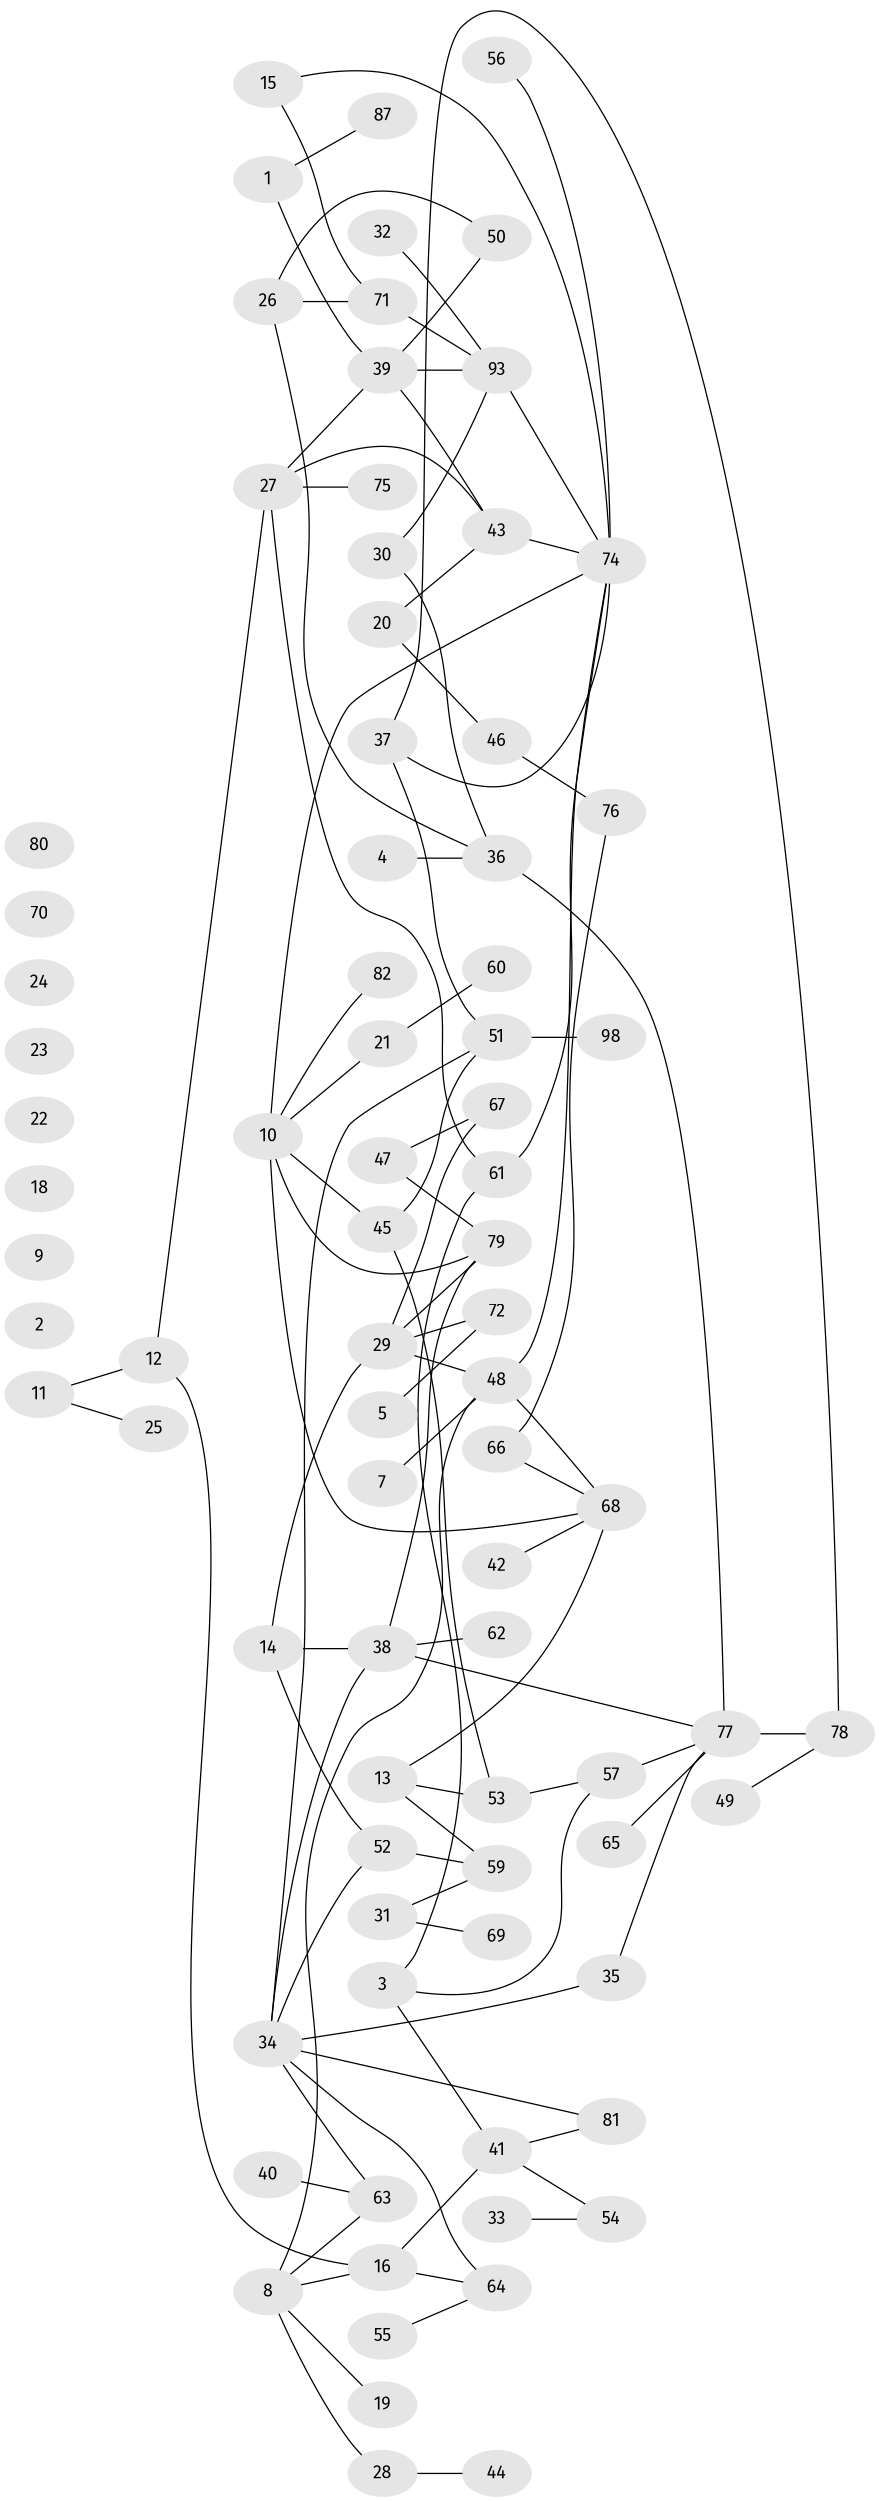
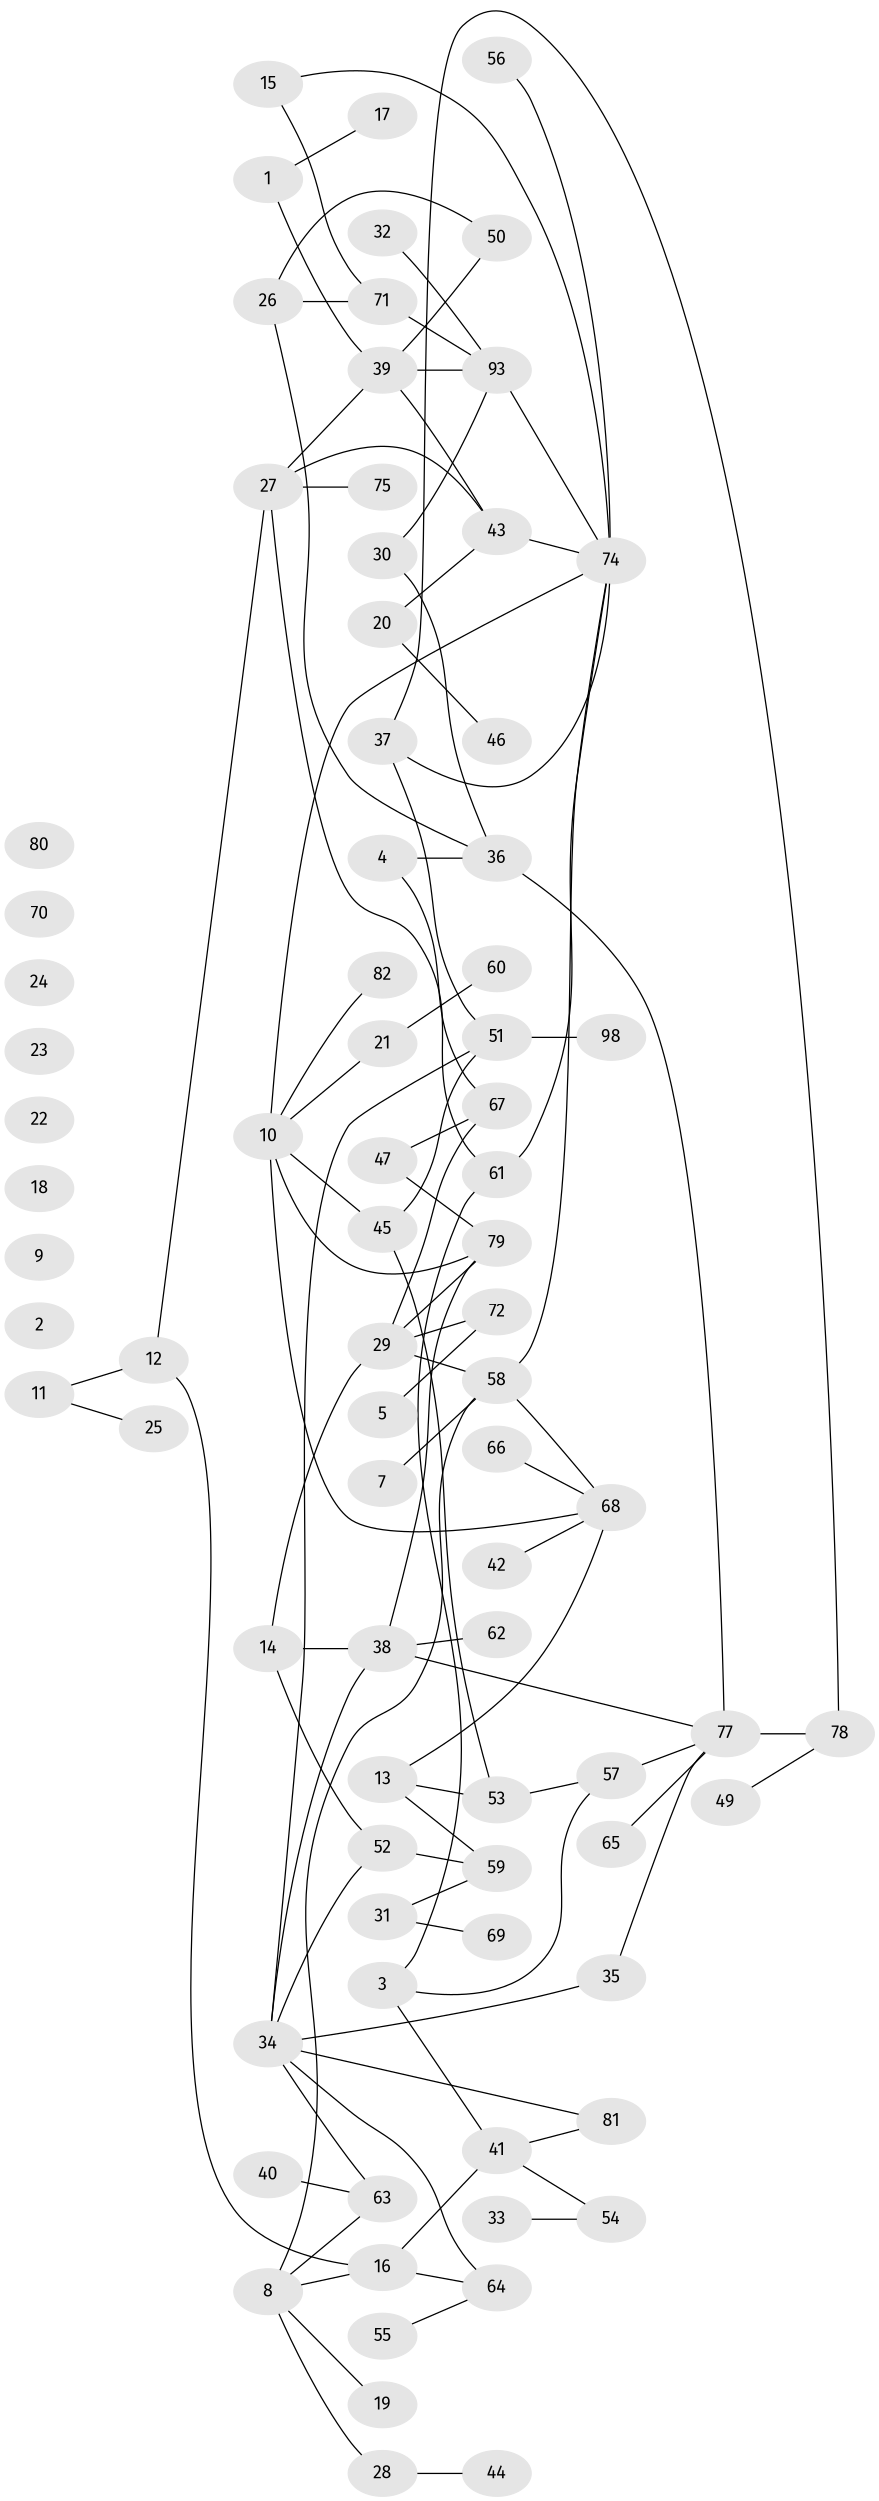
(383, 116) -> (383, 116)
(611, 812) -> none
none -> (438, 983)
(497, 1381) -> (497, 1381)
